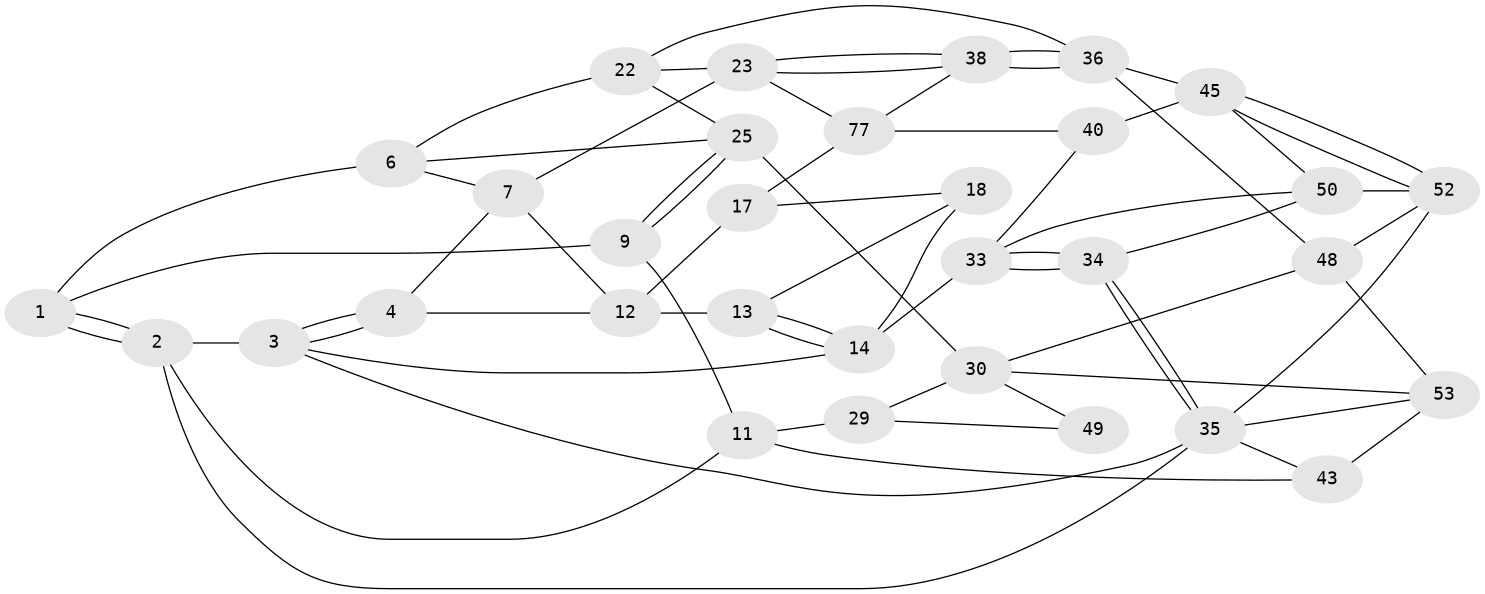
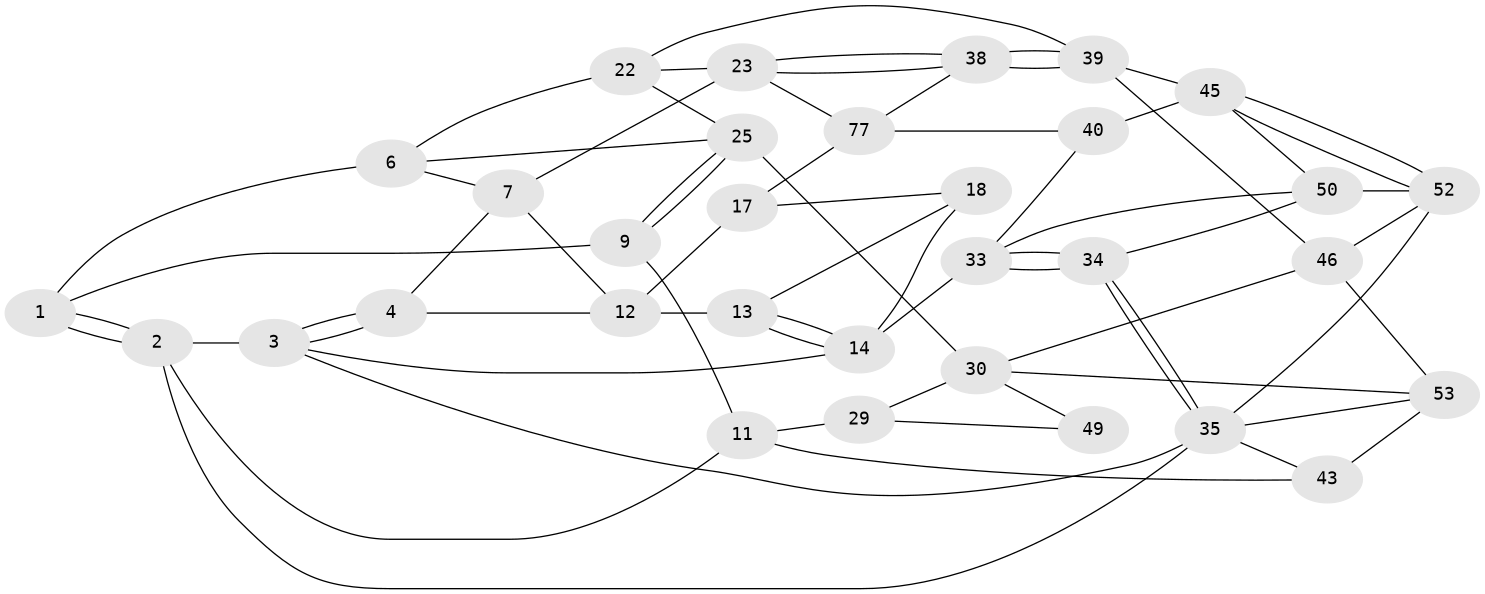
(1093, 60) -> (1093, 60)
(1327, 261) -> (1327, 261)
